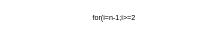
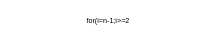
(114, 18) -> (108, 21)
